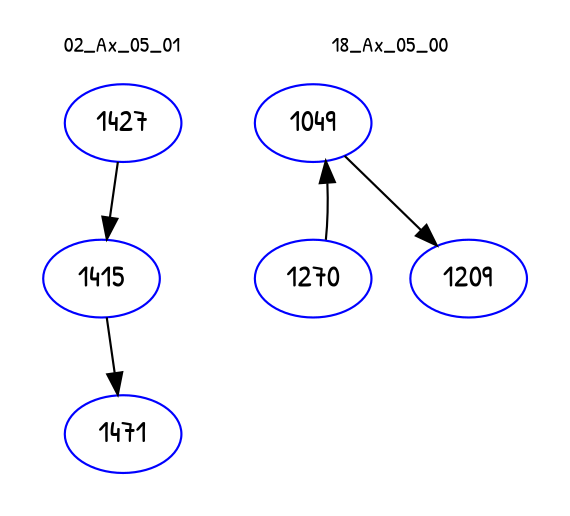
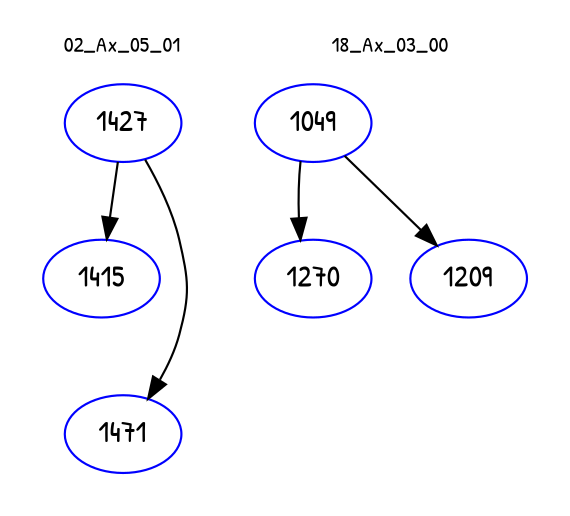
(391, 46) -> (391, 46)
(328, 212) -> (299, 190)
(111, 345) -> (185, 268)
